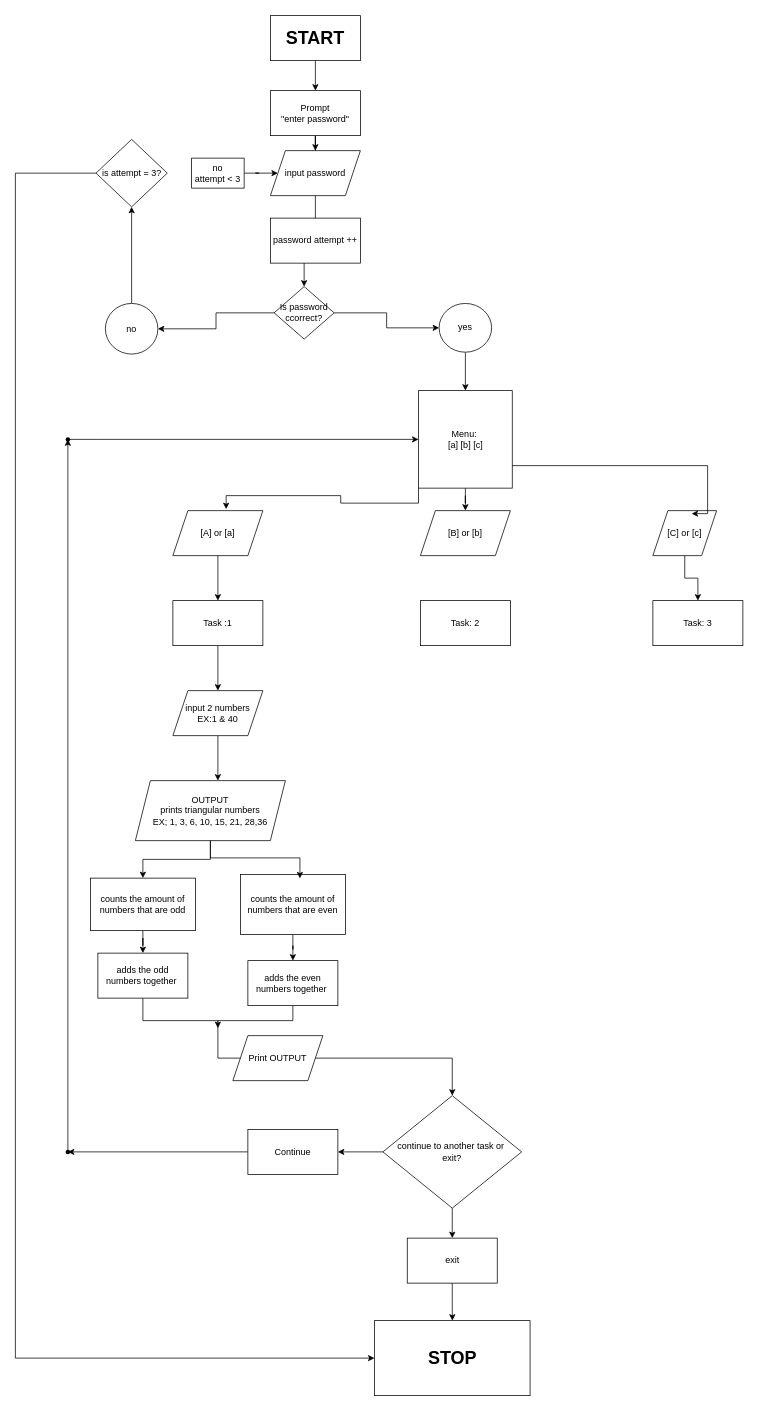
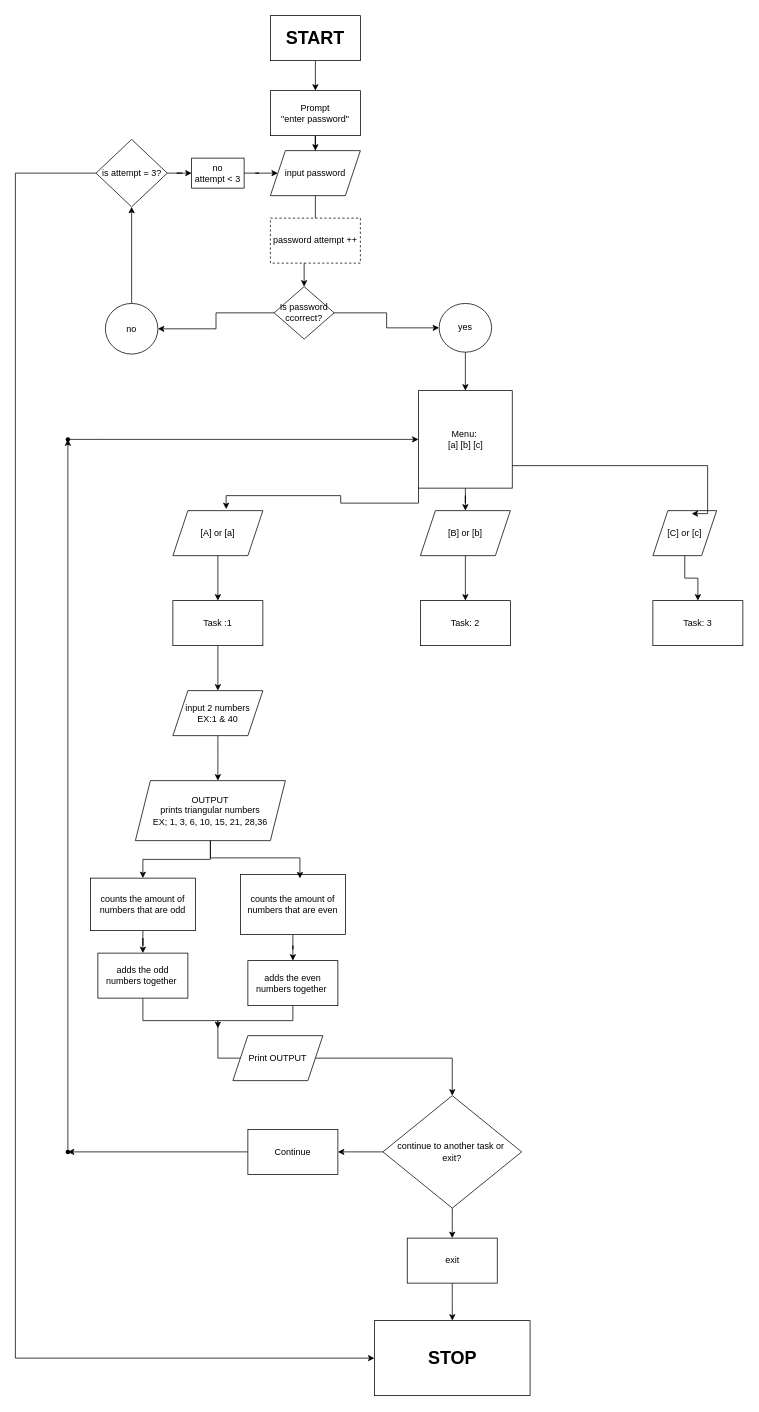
none -> (179, 173)
(315, 240) -> (315, 240)
none -> (465, 575)
